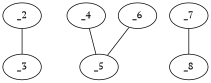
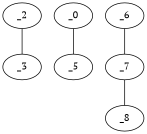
(86, 16) -> (73, 16)
(118, 41) -> (125, 41)
